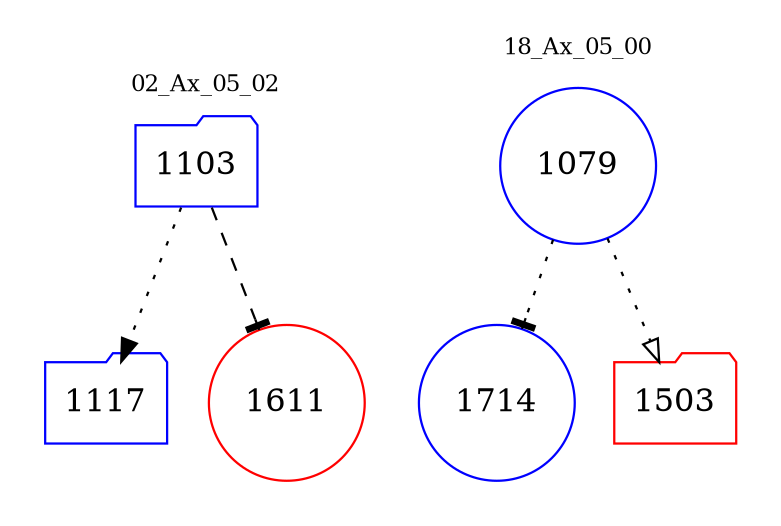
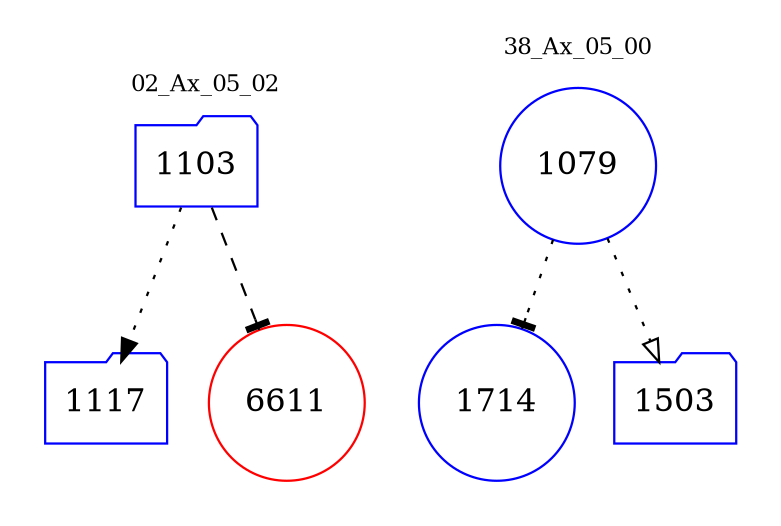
(578, 49) -> (578, 49)
(287, 403) -> (287, 403)
(675, 403) -> (675, 403)
